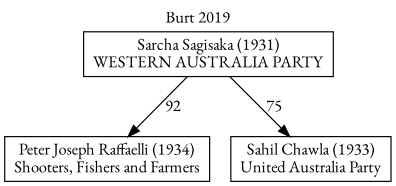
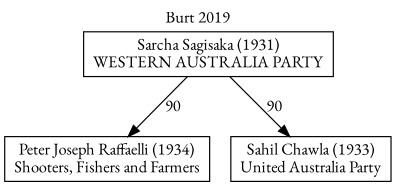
(173, 107) -> (173, 107)
(274, 107) -> (274, 107)
